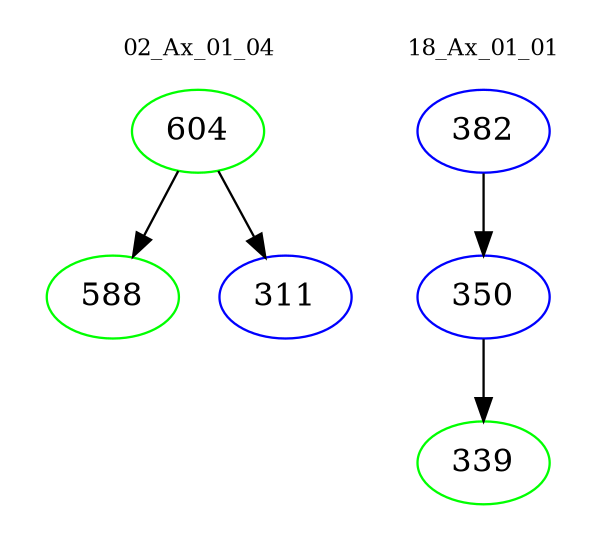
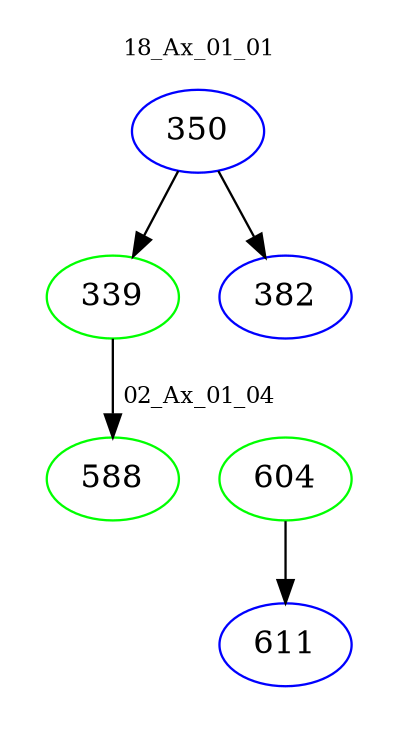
(161, 203) -> (113, 389)
(484, 203) -> (236, 204)
(286, 297) -> (286, 645)
